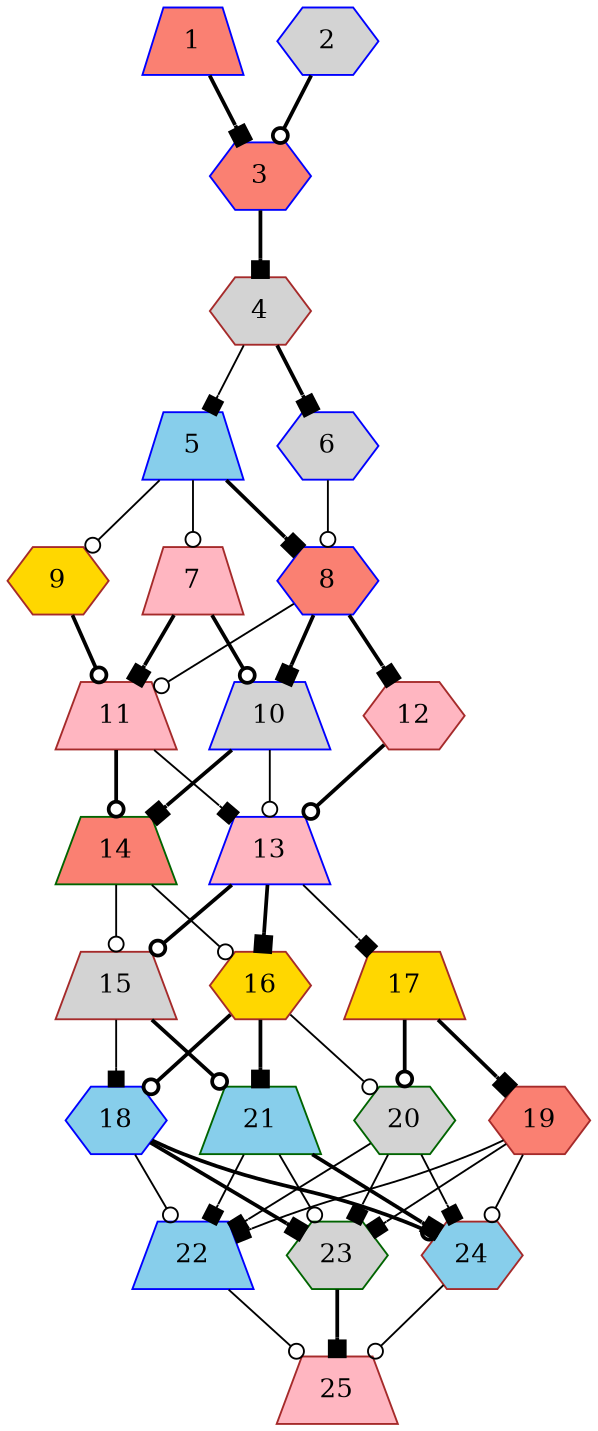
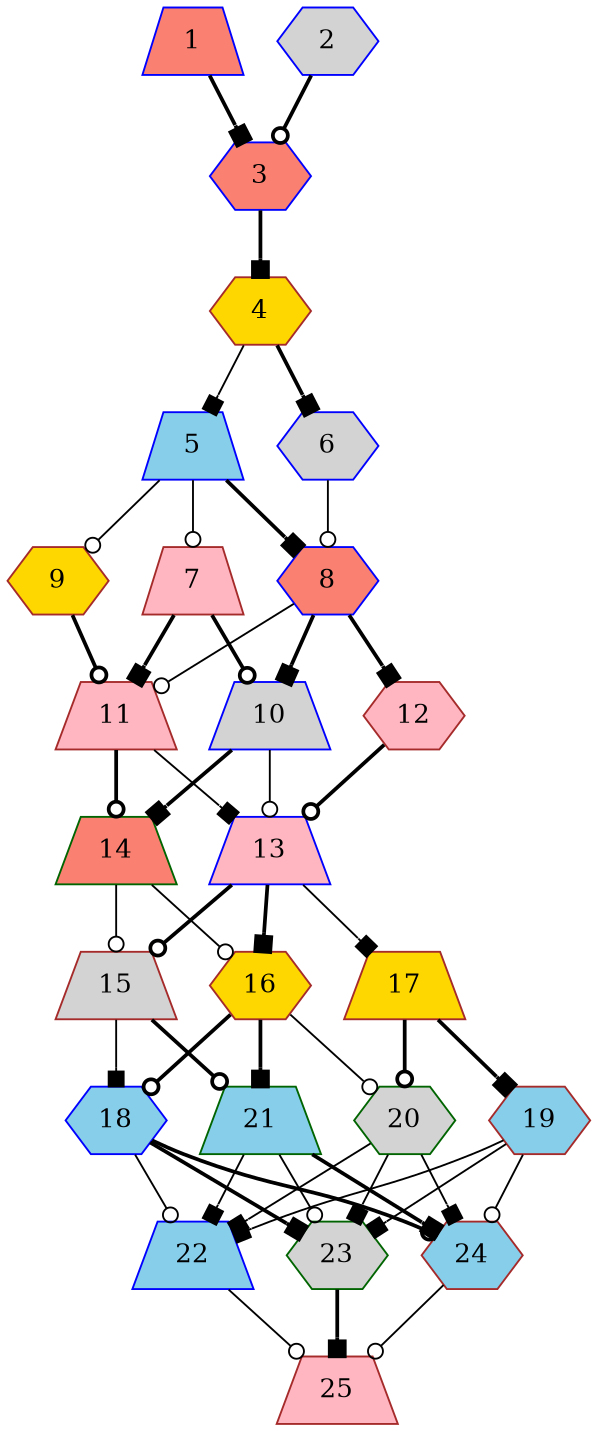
(260, 311) -> (260, 311)
(540, 1120) -> (540, 1120)
